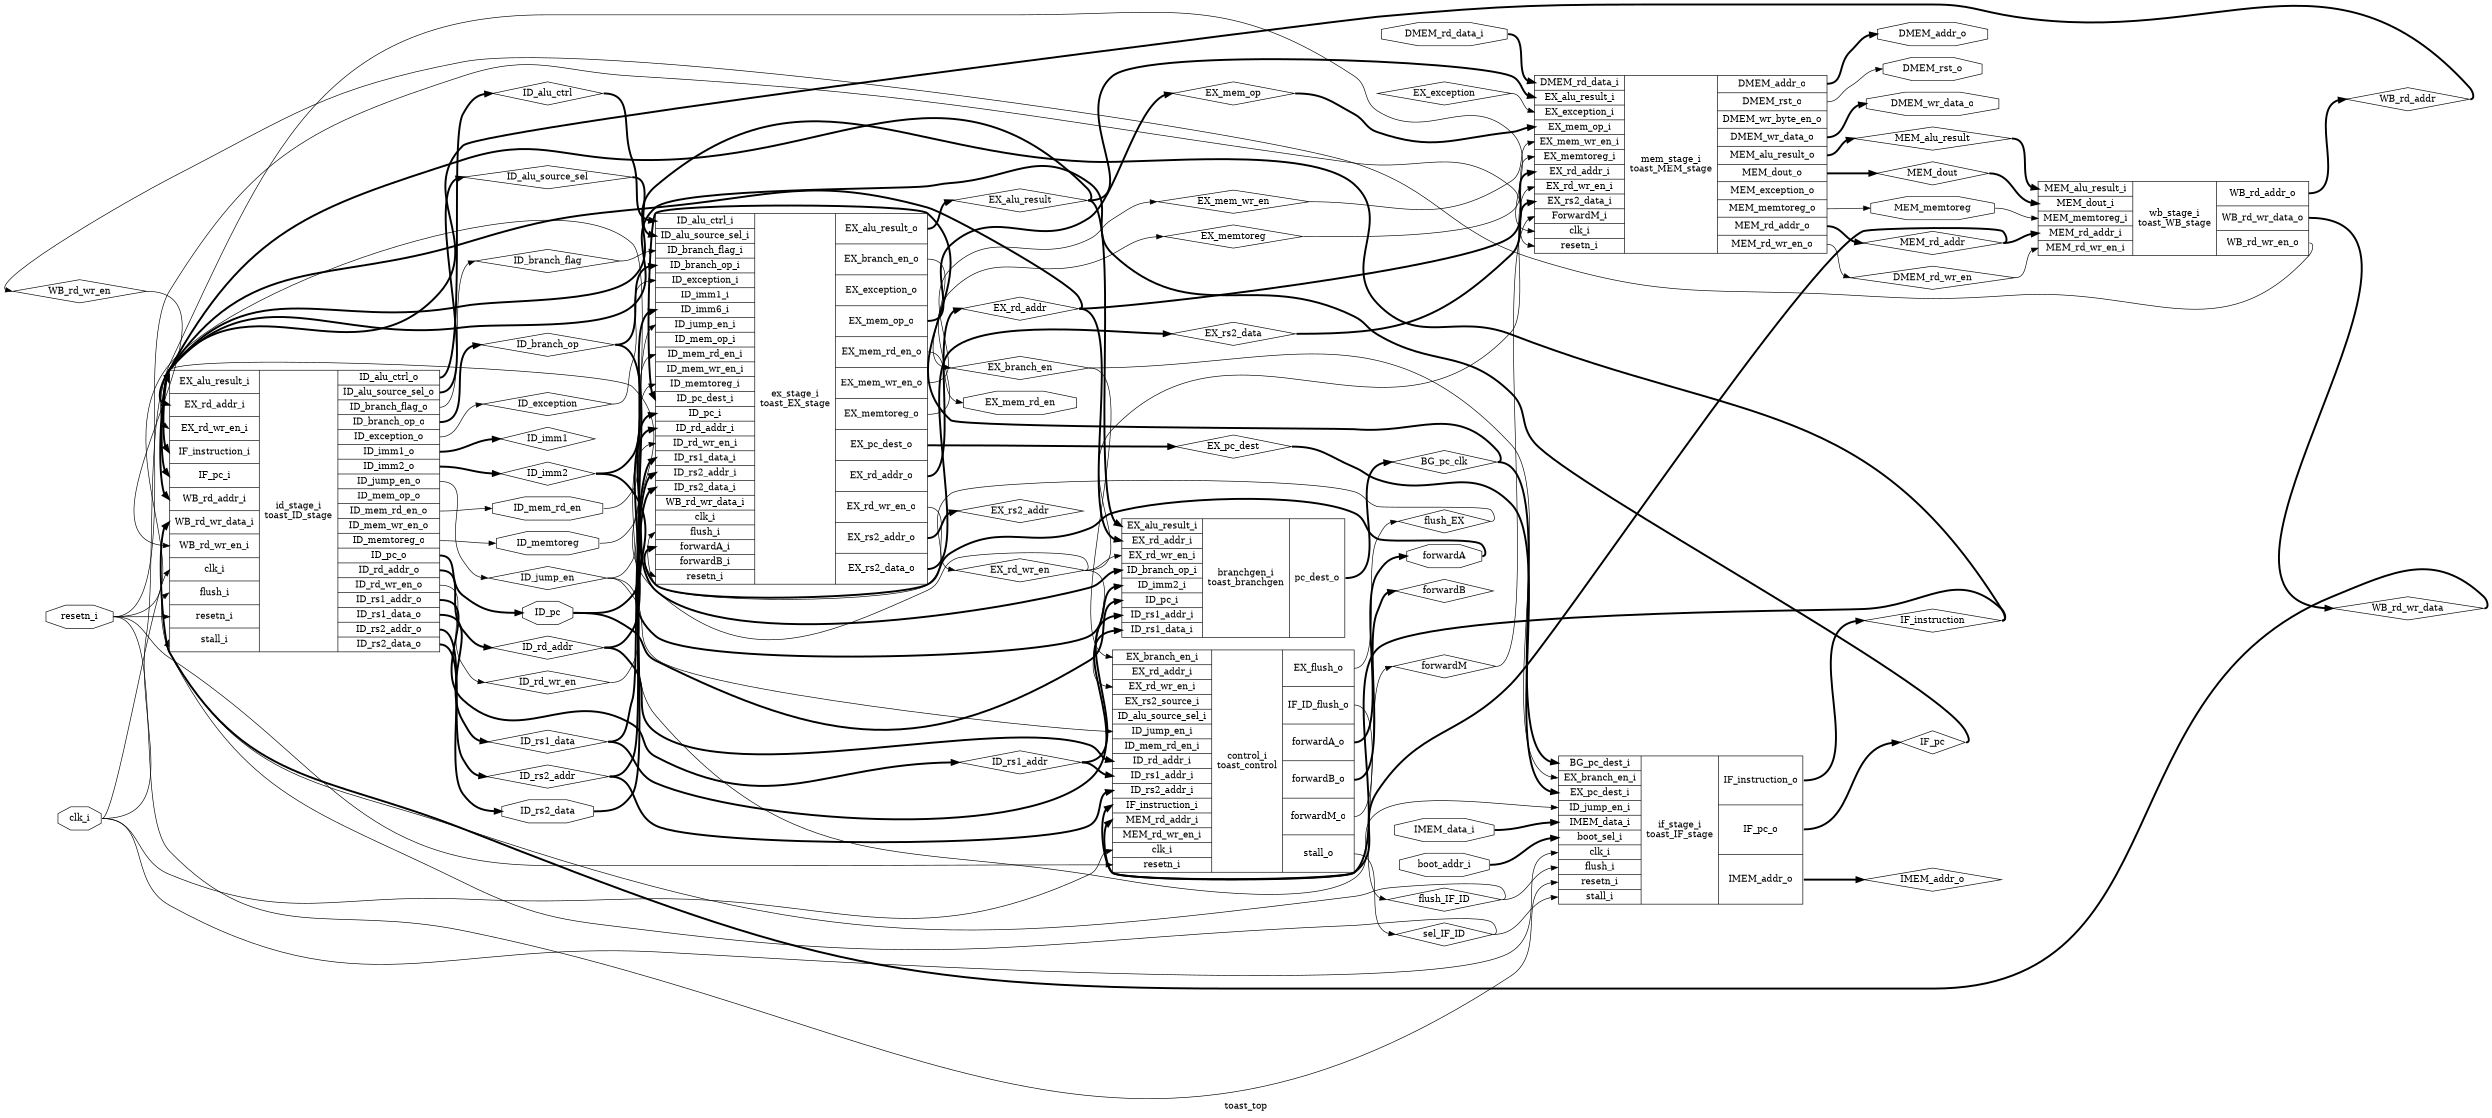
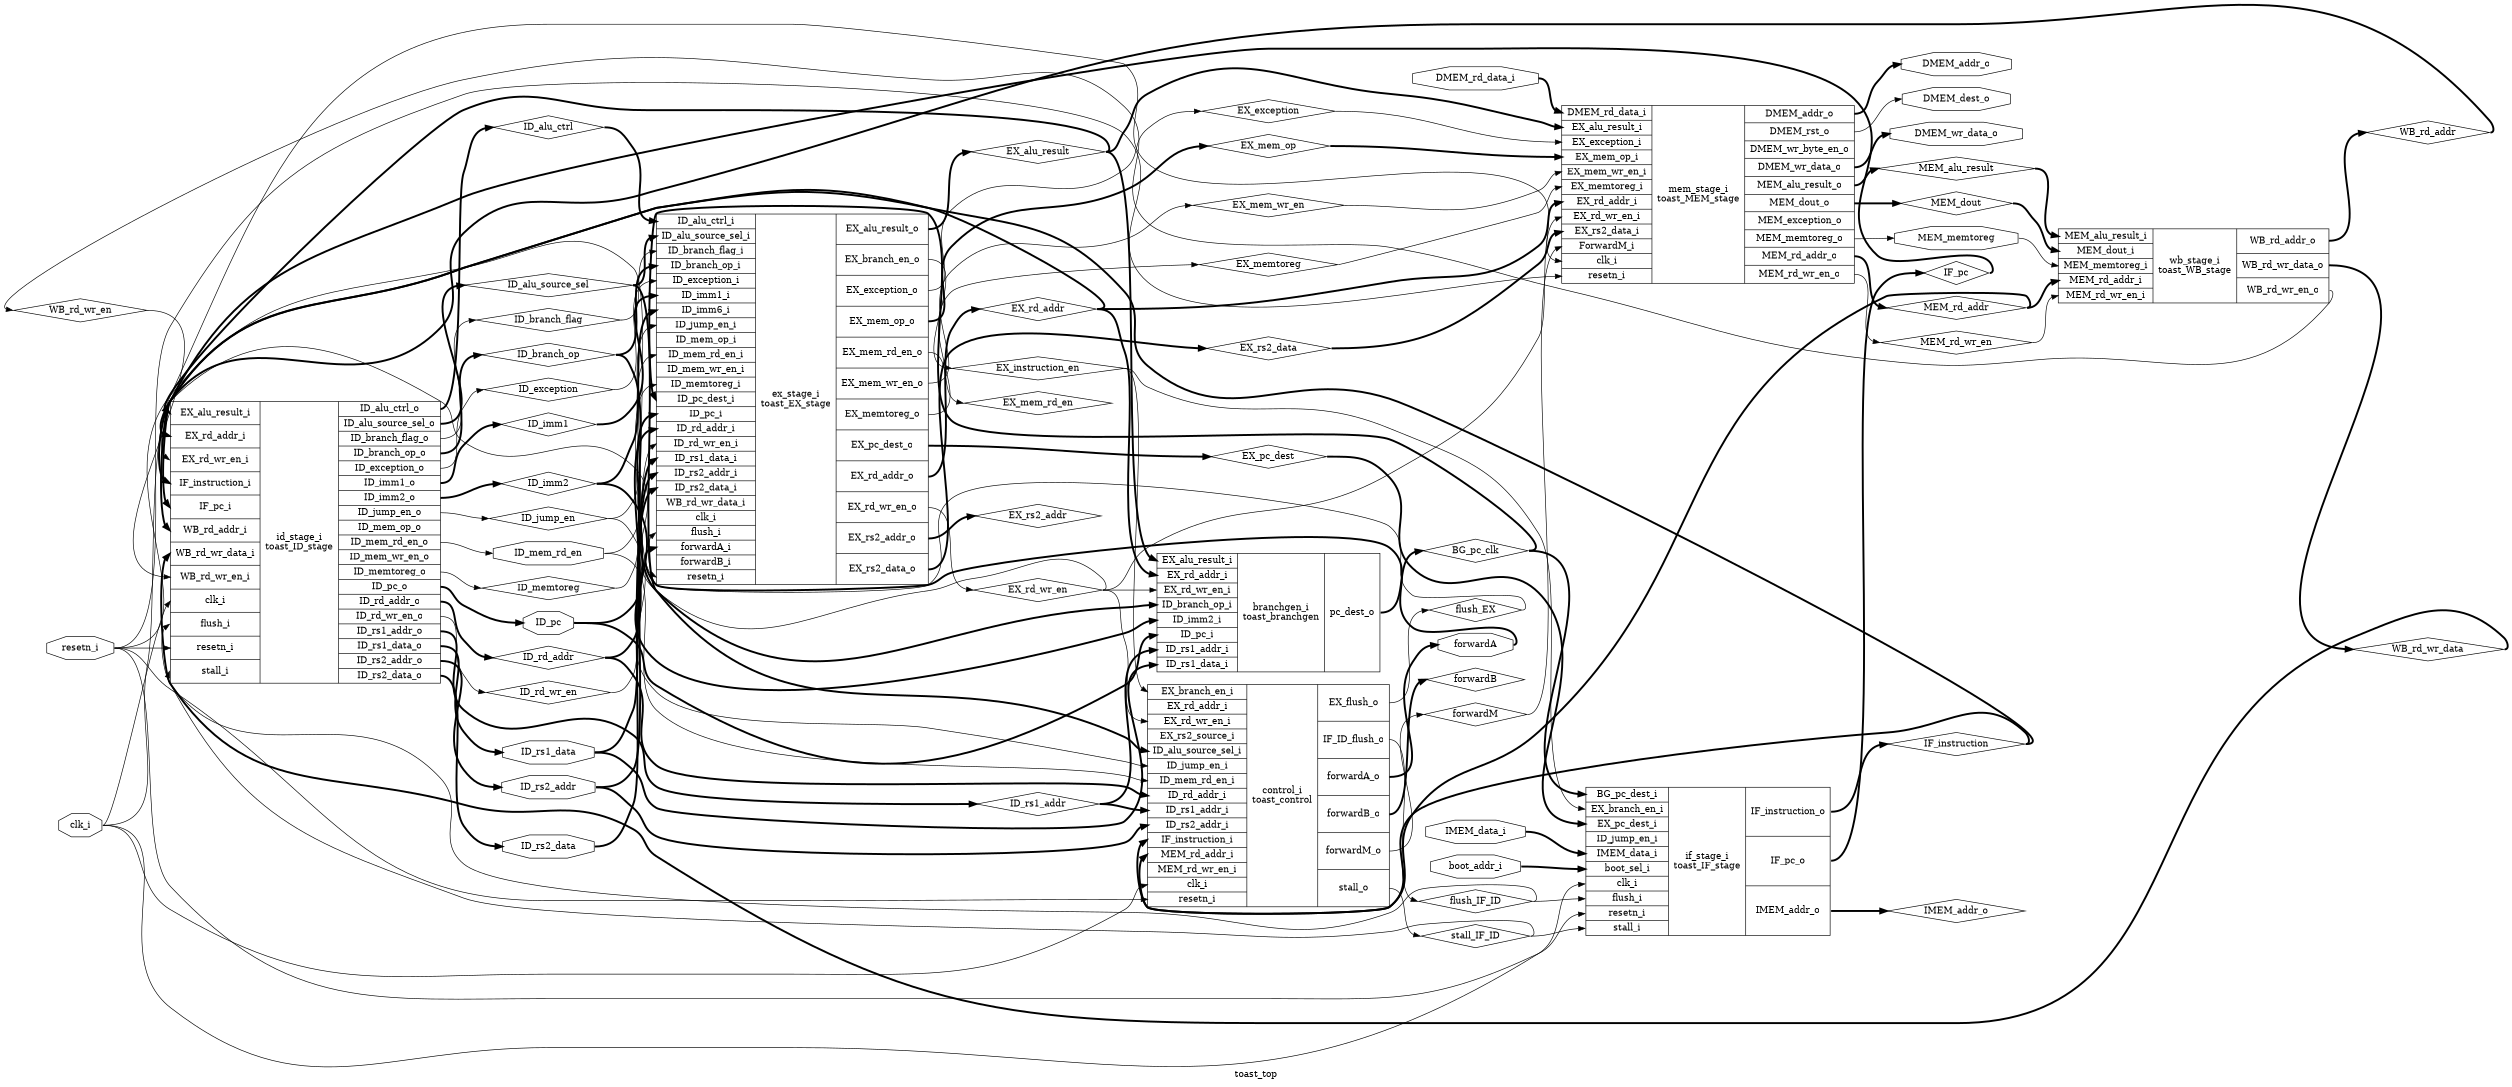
(1933, 69) -> (1956, 99)
none -> (1040, 187)
(1933, 278) -> (1956, 343)
(1020, 368) -> (1038, 368)
(1020, 403) -> (1038, 403)
none -> (632, 408)
(548, 543) -> (548, 588)
none -> (738, 661)
(548, 742) -> (548, 752)
none -> (804, 757)
(548, 777) -> (548, 787)
(1059, 871) -> none
(1444, 934) -> (1476, 936)
